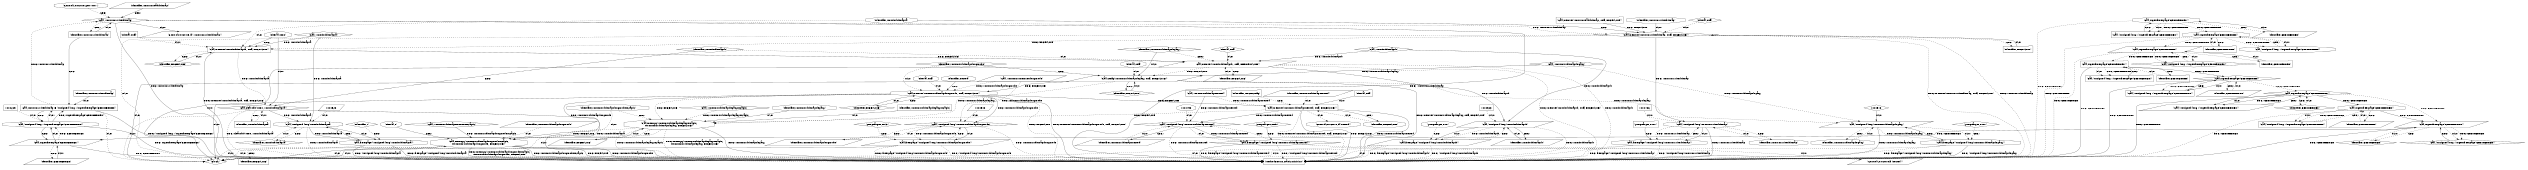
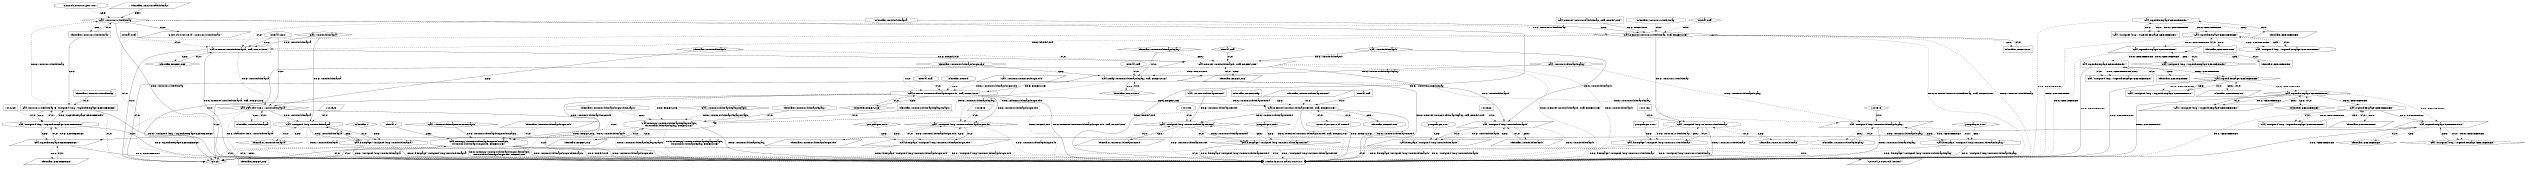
(1228, 64) -> (1228, 64)
none -> (127, 114)
(1660, 119) -> (1660, 119)
